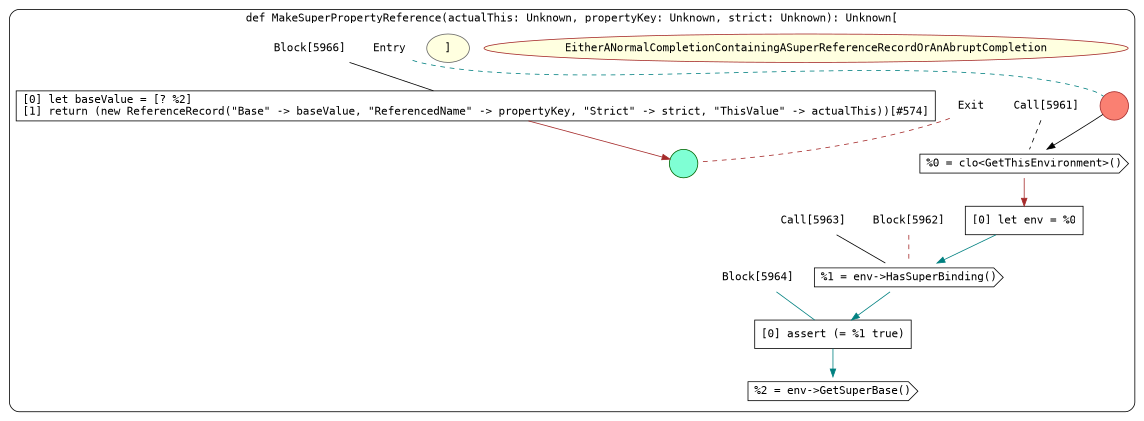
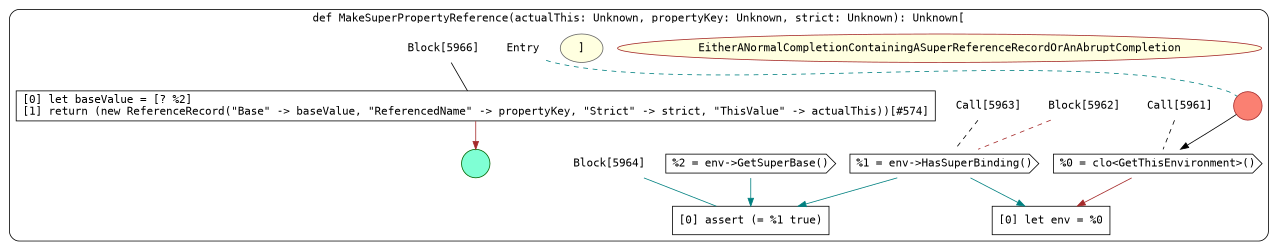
(971, 106) -> none
(970, 247) -> (994, 190)
(861, 249) -> (966, 135)
(833, 359) -> (751, 188)
